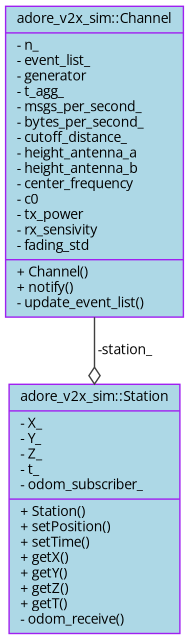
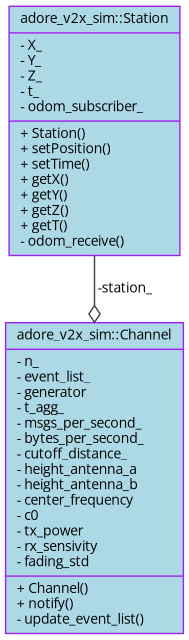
(94, 342) -> (94, 281)
